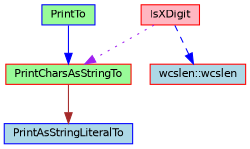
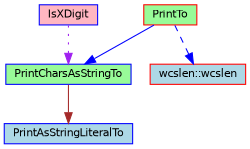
(68, 15) -> (170, 15)
(170, 15) -> (68, 15)
(182, 40) -> (182, 40)
(68, 74) -> (68, 74)
